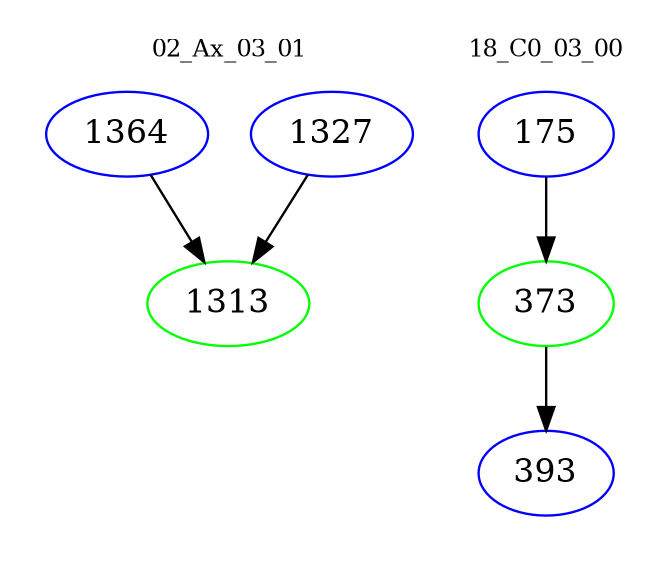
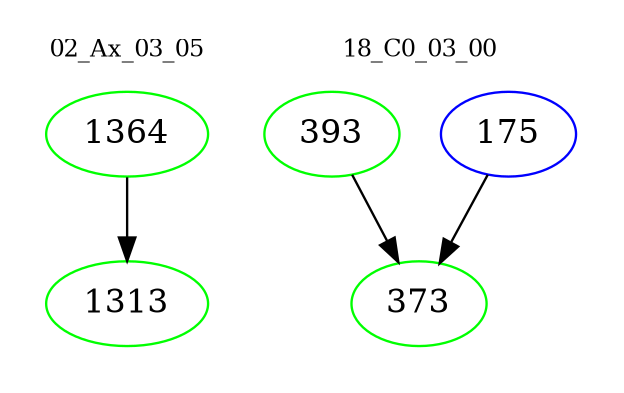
(230, 51) -> (127, 51)
(127, 134) -> (127, 134)
(332, 134) -> none
(546, 377) -> (370, 208)
(546, 473) -> (332, 134)
